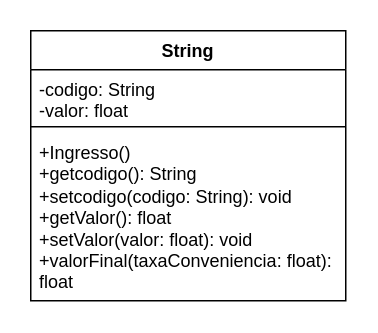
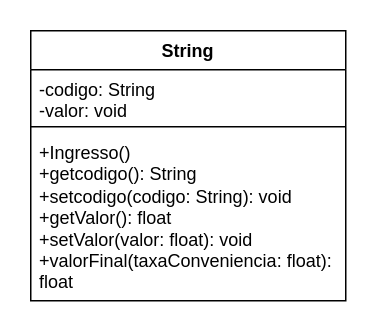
(106, 102) -> (106, 102)
